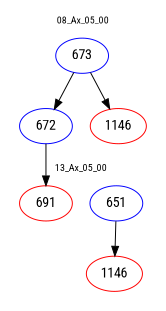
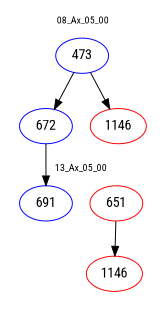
(82, 56) -> (82, 56)
(46, 203) -> (46, 203)
(116, 203) -> (116, 203)
